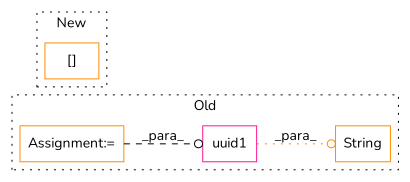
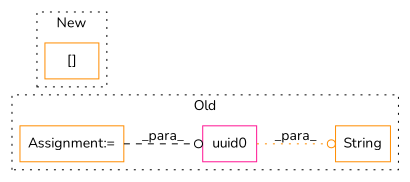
(230, 144) -> (230, 144)
